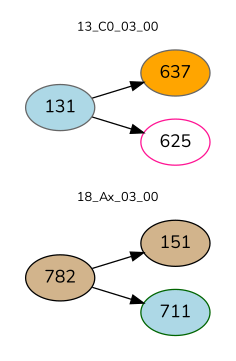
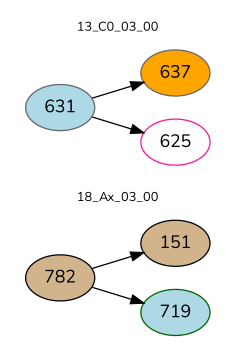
(60, 108) -> (60, 108)
(175, 312) -> (175, 312)
